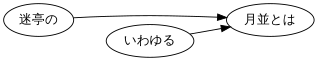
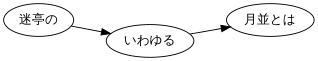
(145, 16) -> (86, 29)
